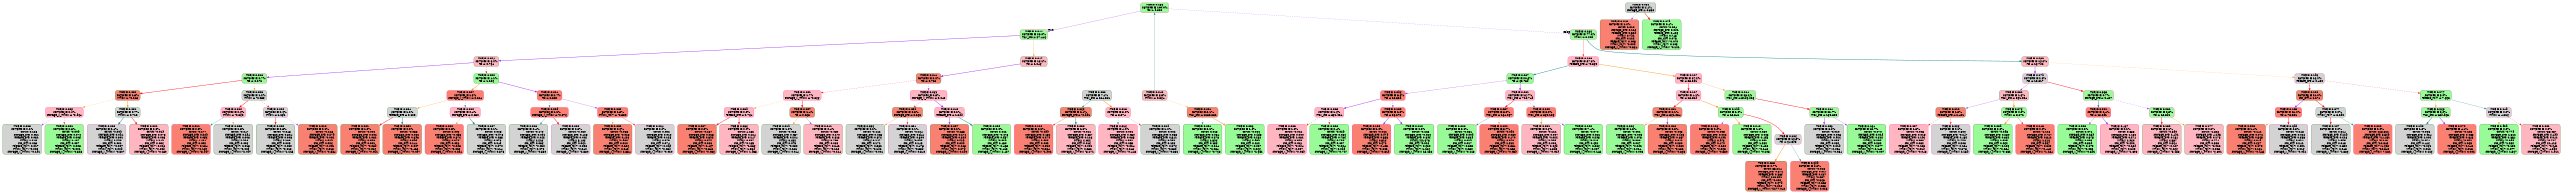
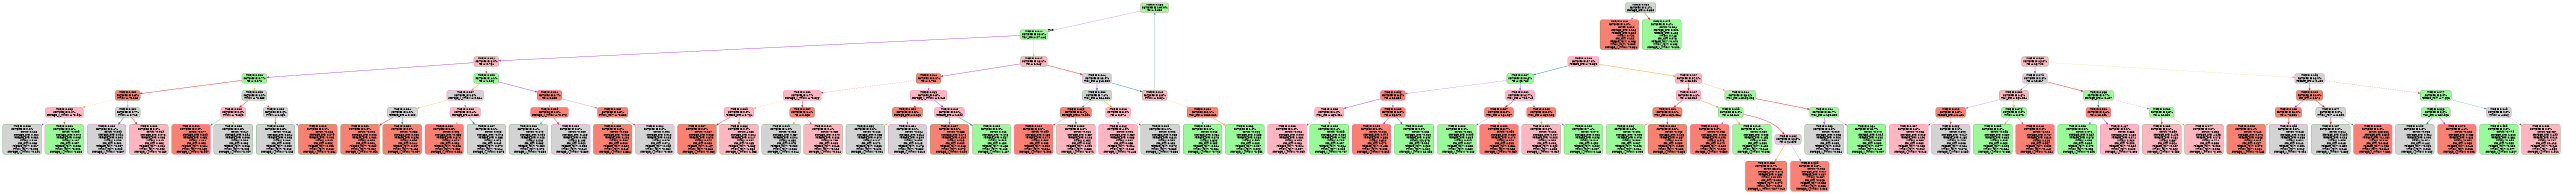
(1583, 35) -> none
none -> (1097, 78)
(465, 95) -> (465, 95)
(550, 103) -> (550, 103)
